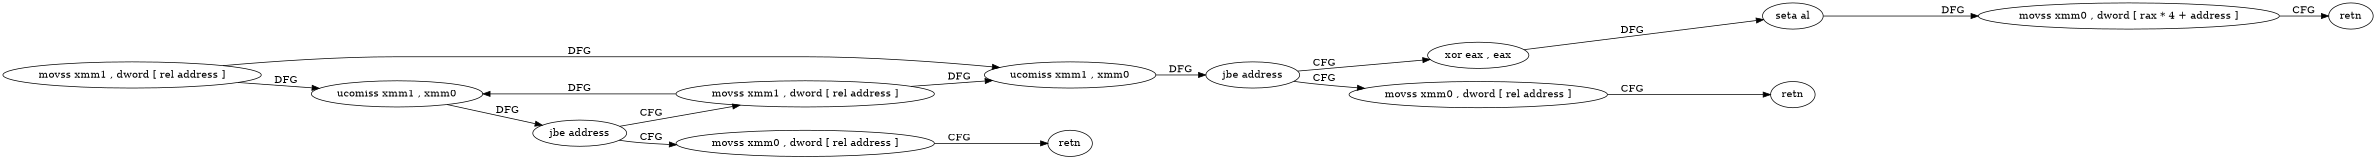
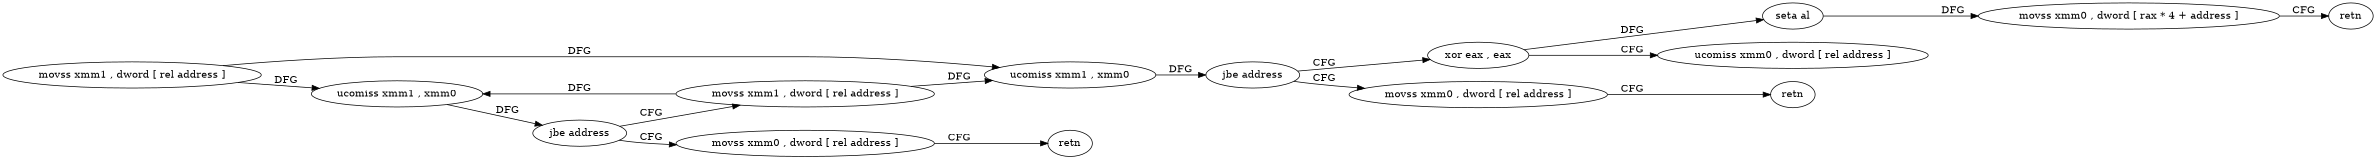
none -> (1793, 55)
